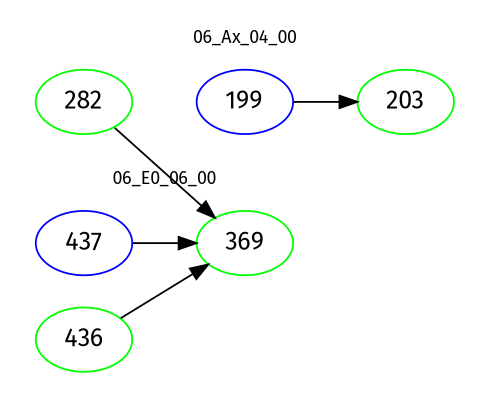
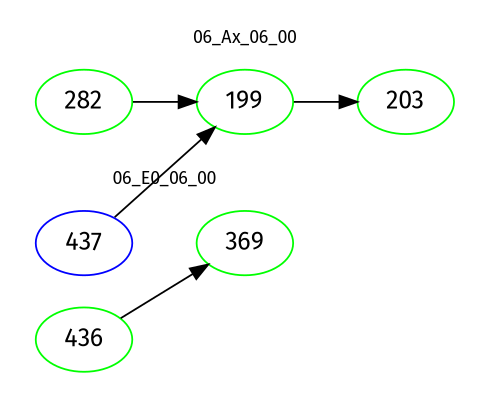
(245, 38) -> (245, 38)
(245, 102) -> (245, 102)
(167, 175) -> (156, 102)
(156, 243) -> (158, 178)
